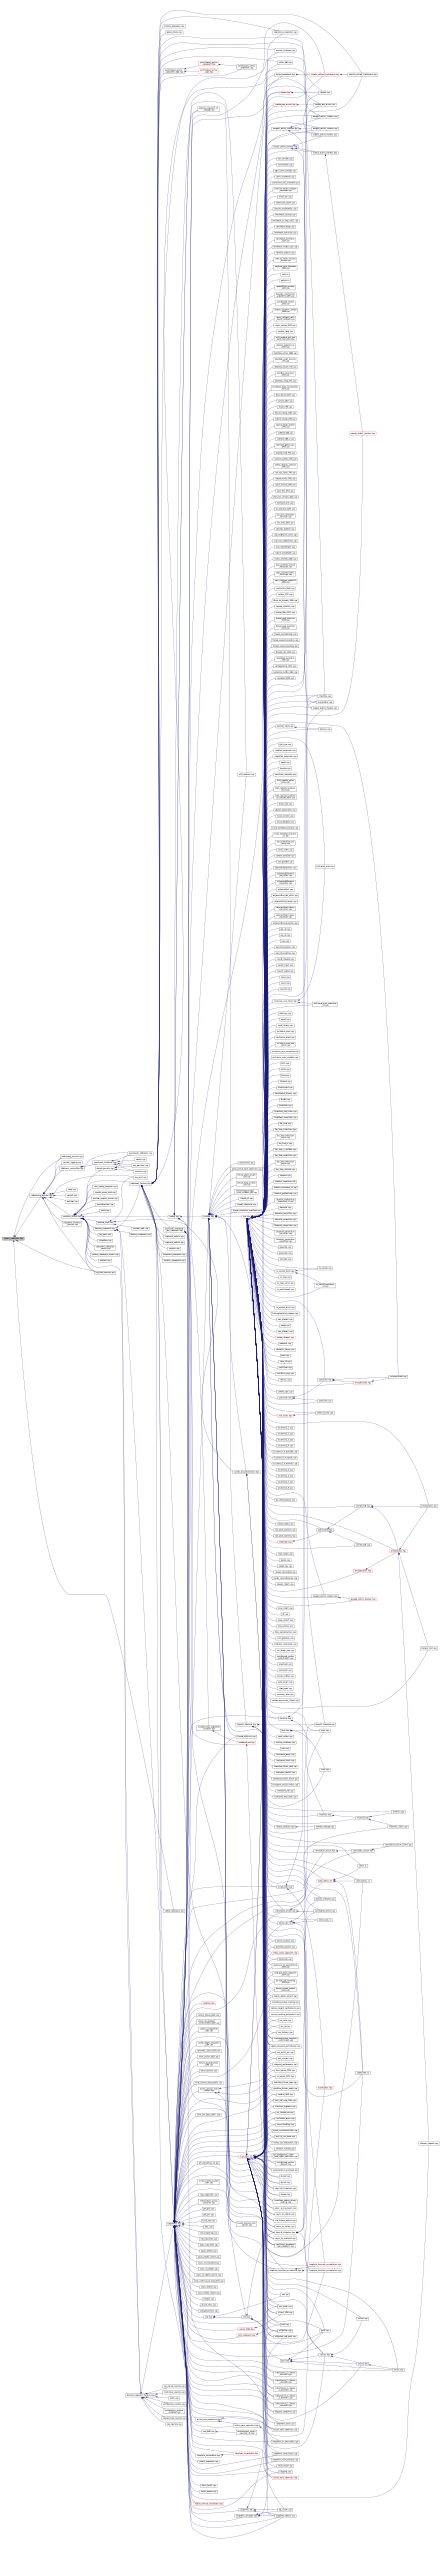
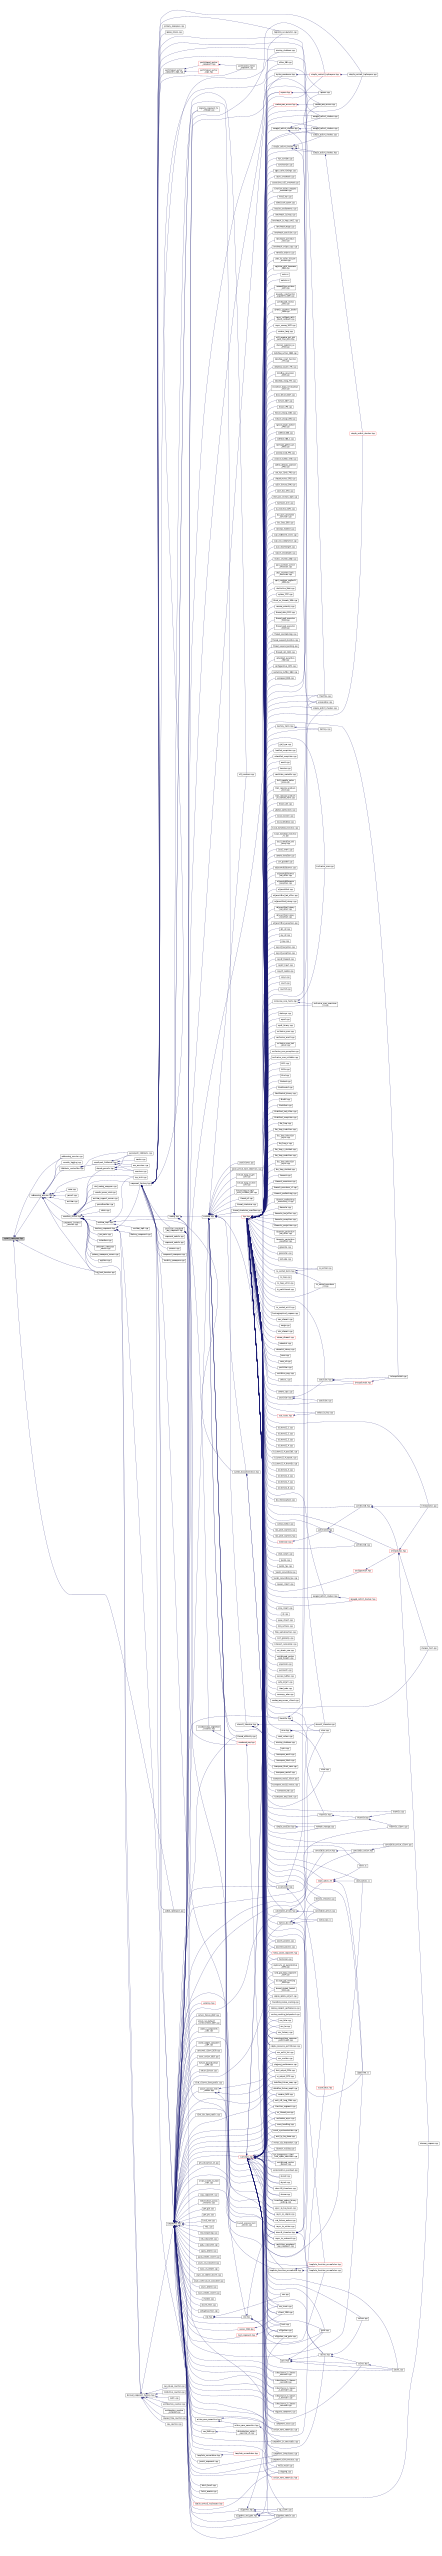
(246, 1176) -> (246, 1176)
